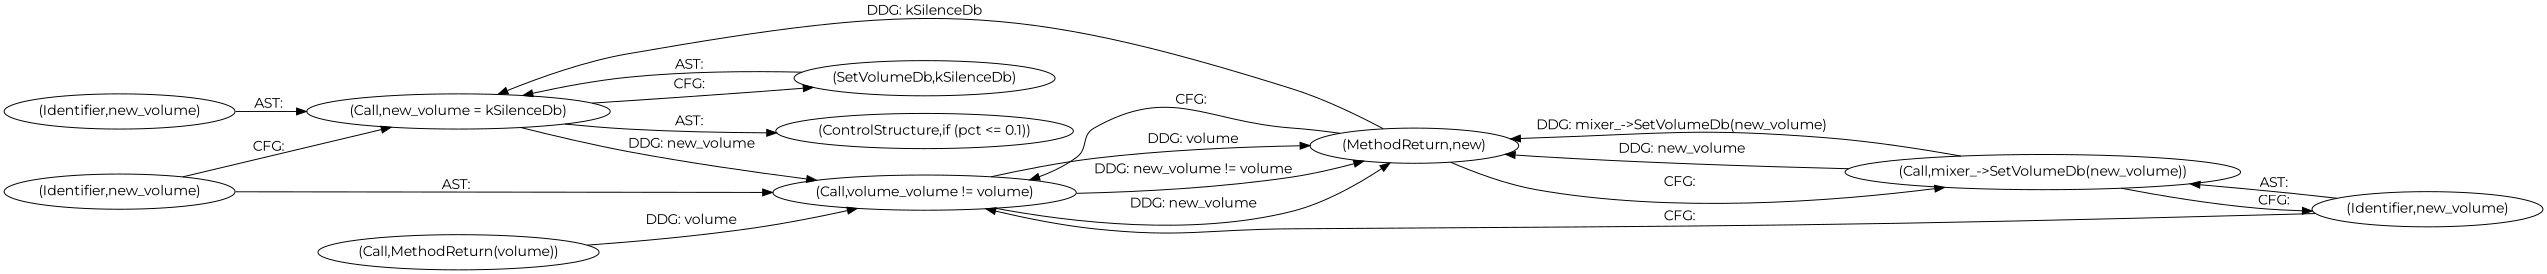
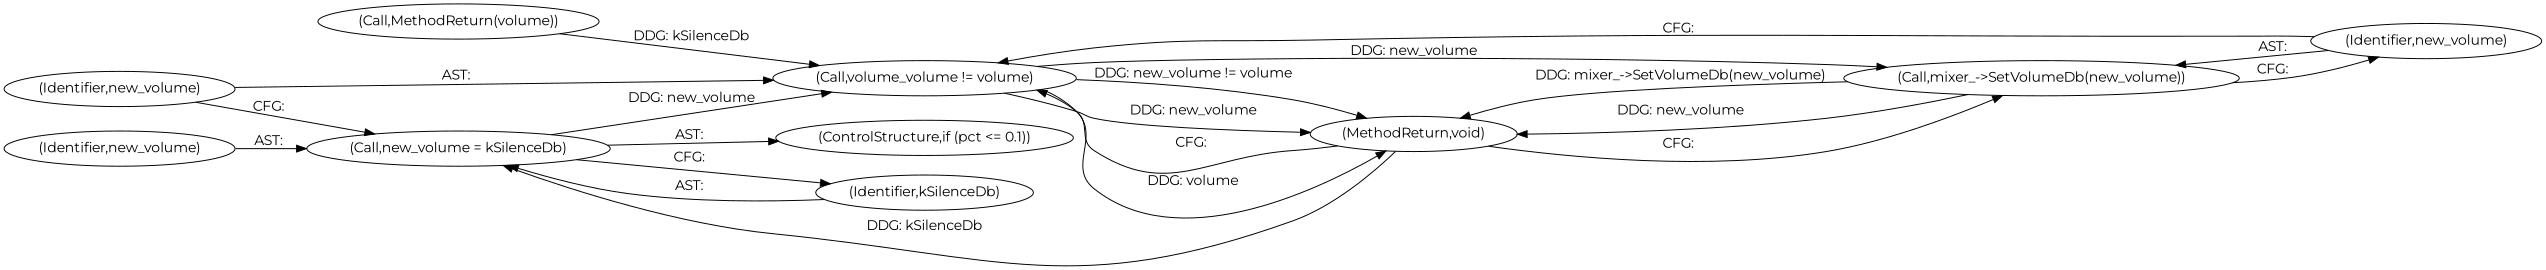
none -> (1457, 58)
(925, 78) -> (925, 193)
(1414, 146) -> (1414, 134)
(692, 220) -> (692, 37)
